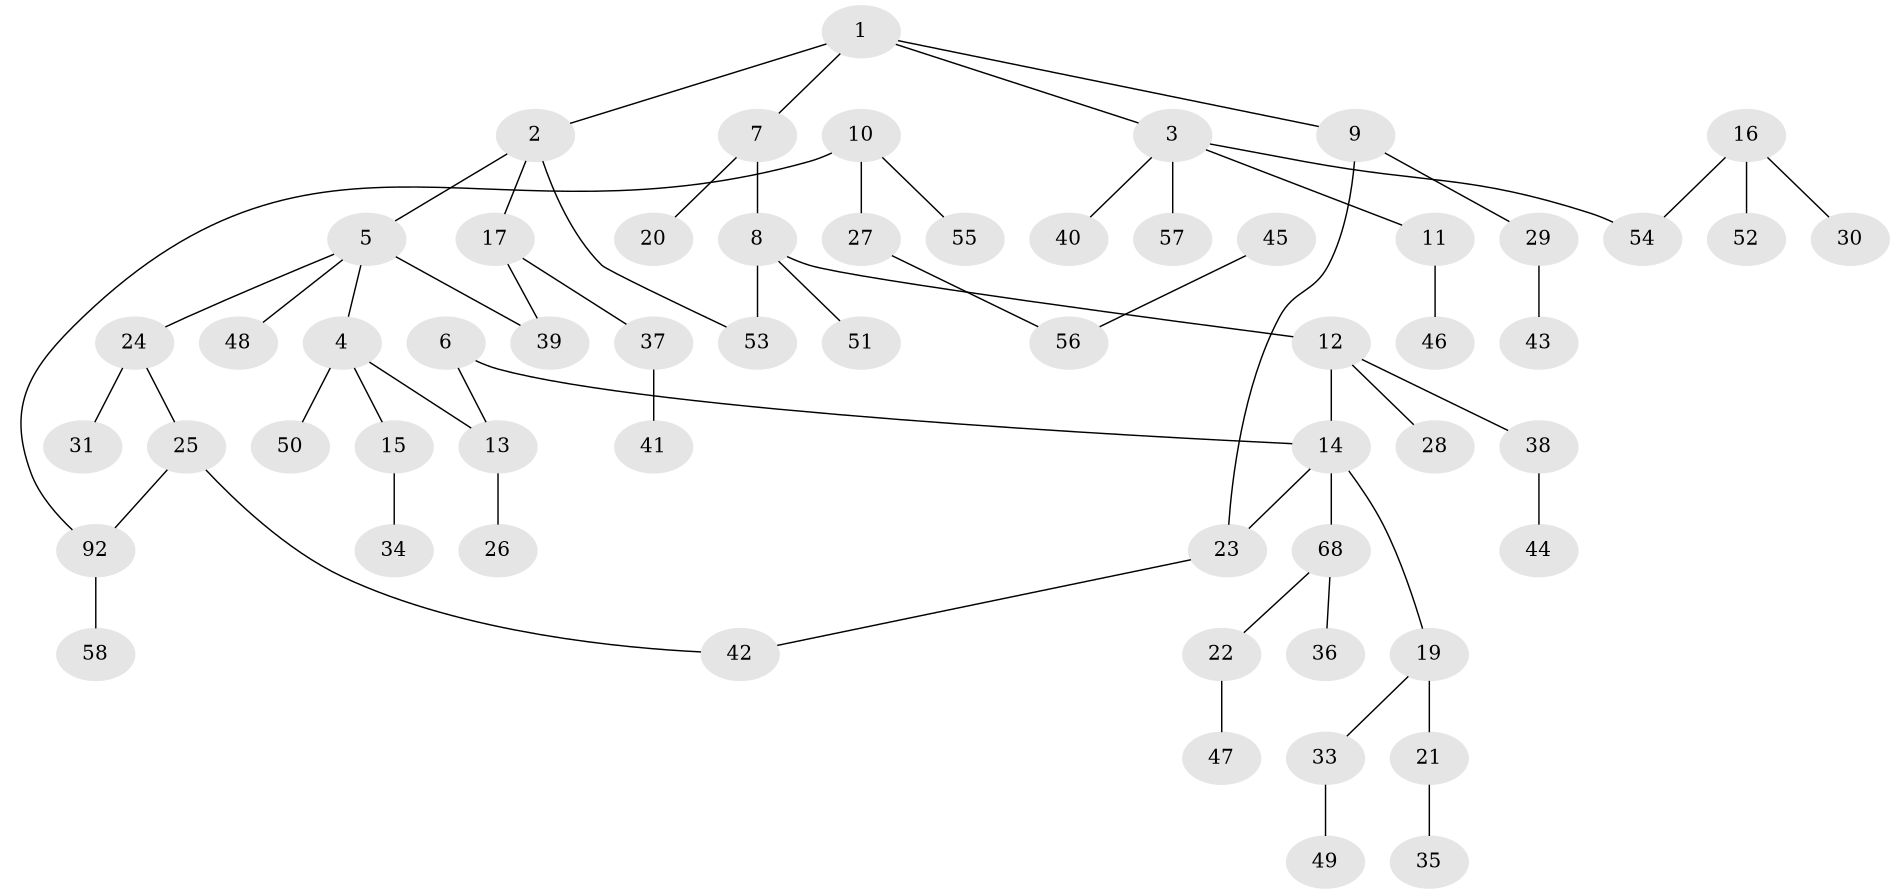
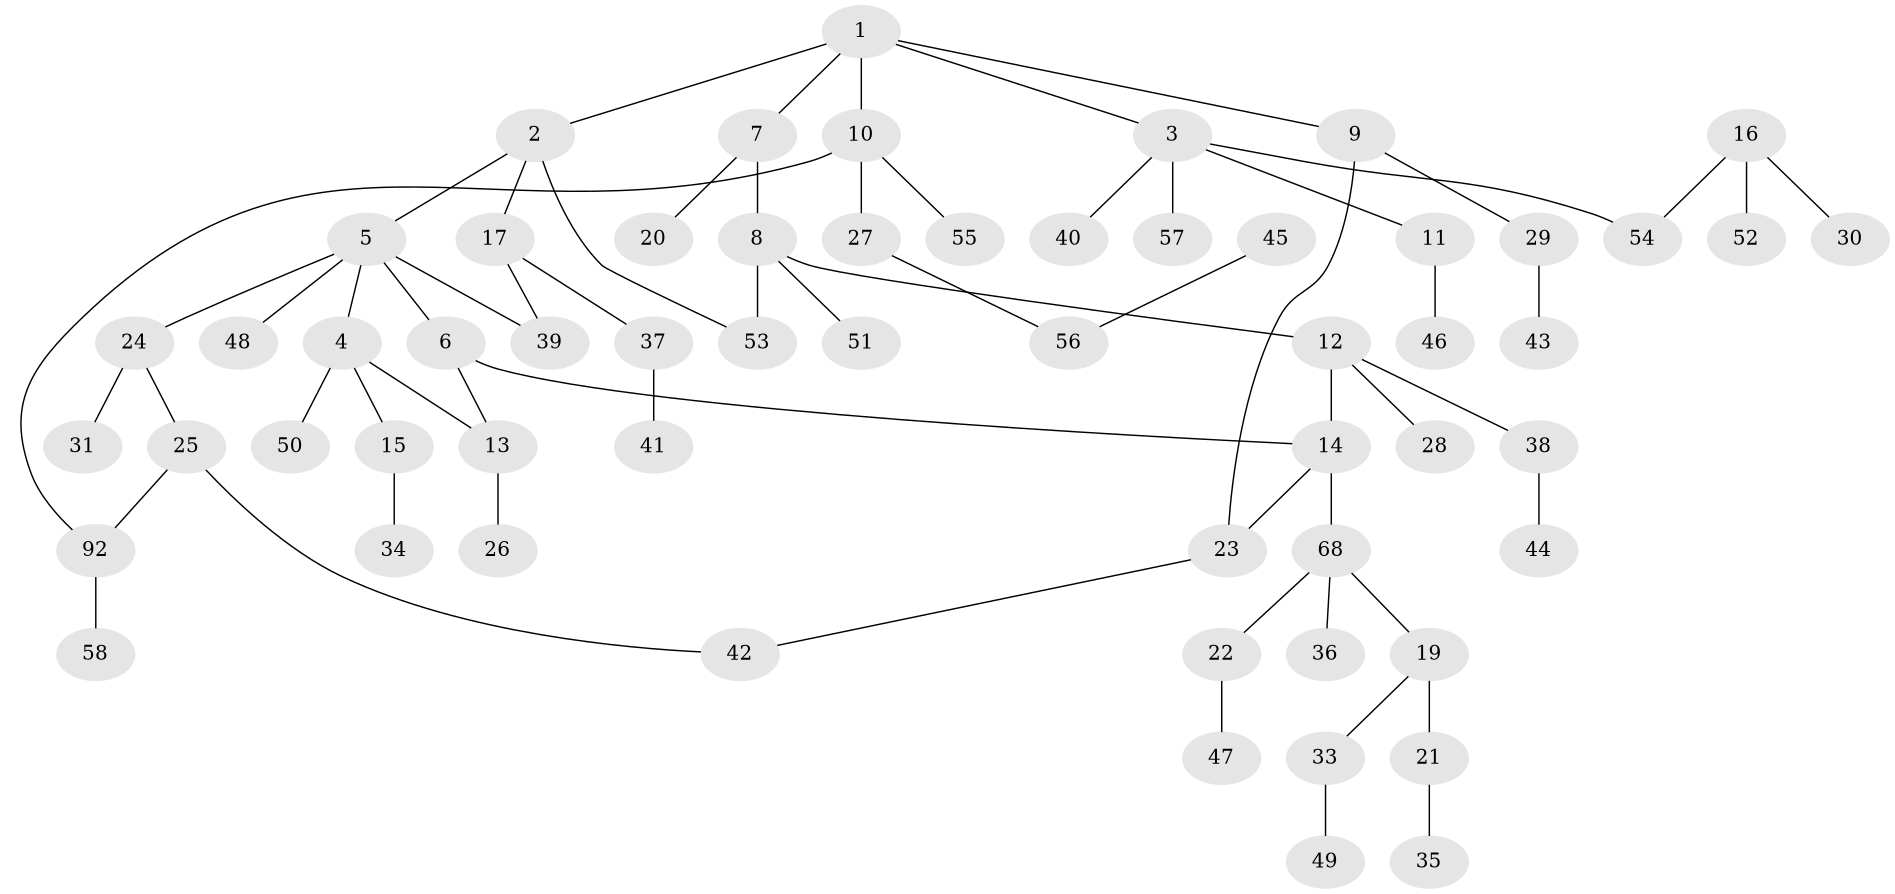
none -> (861, 84)
none -> (406, 291)
(1393, 546) -> (1380, 603)
